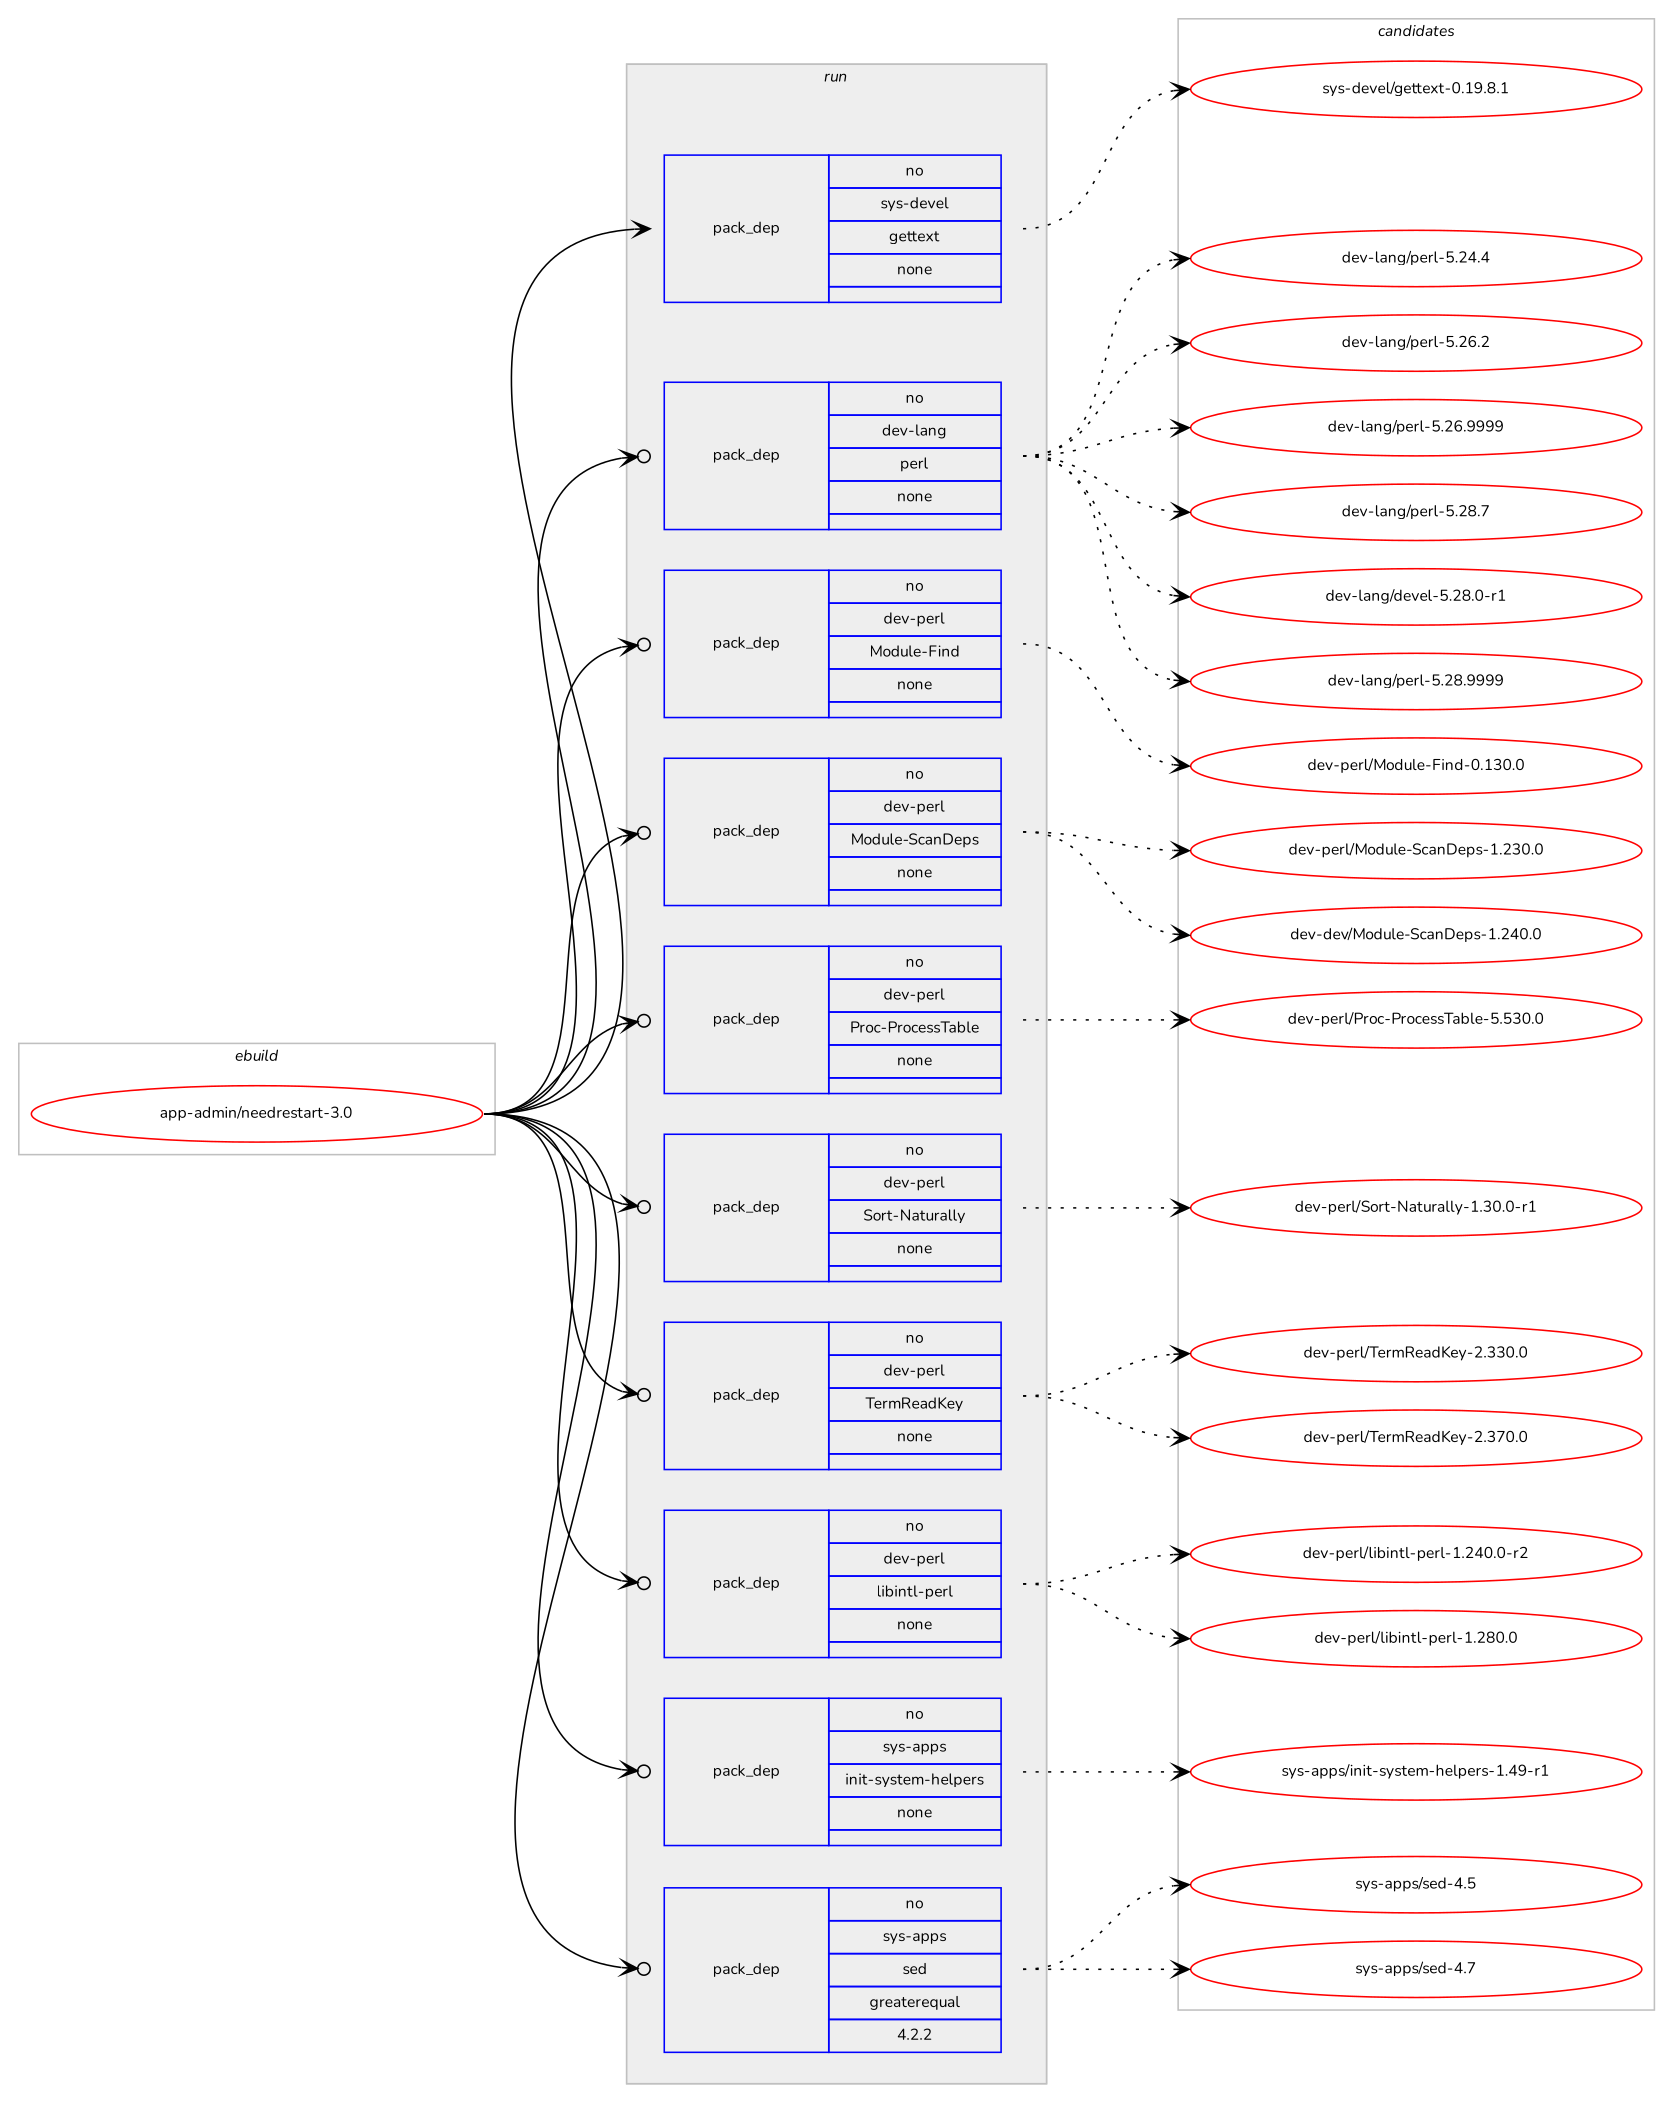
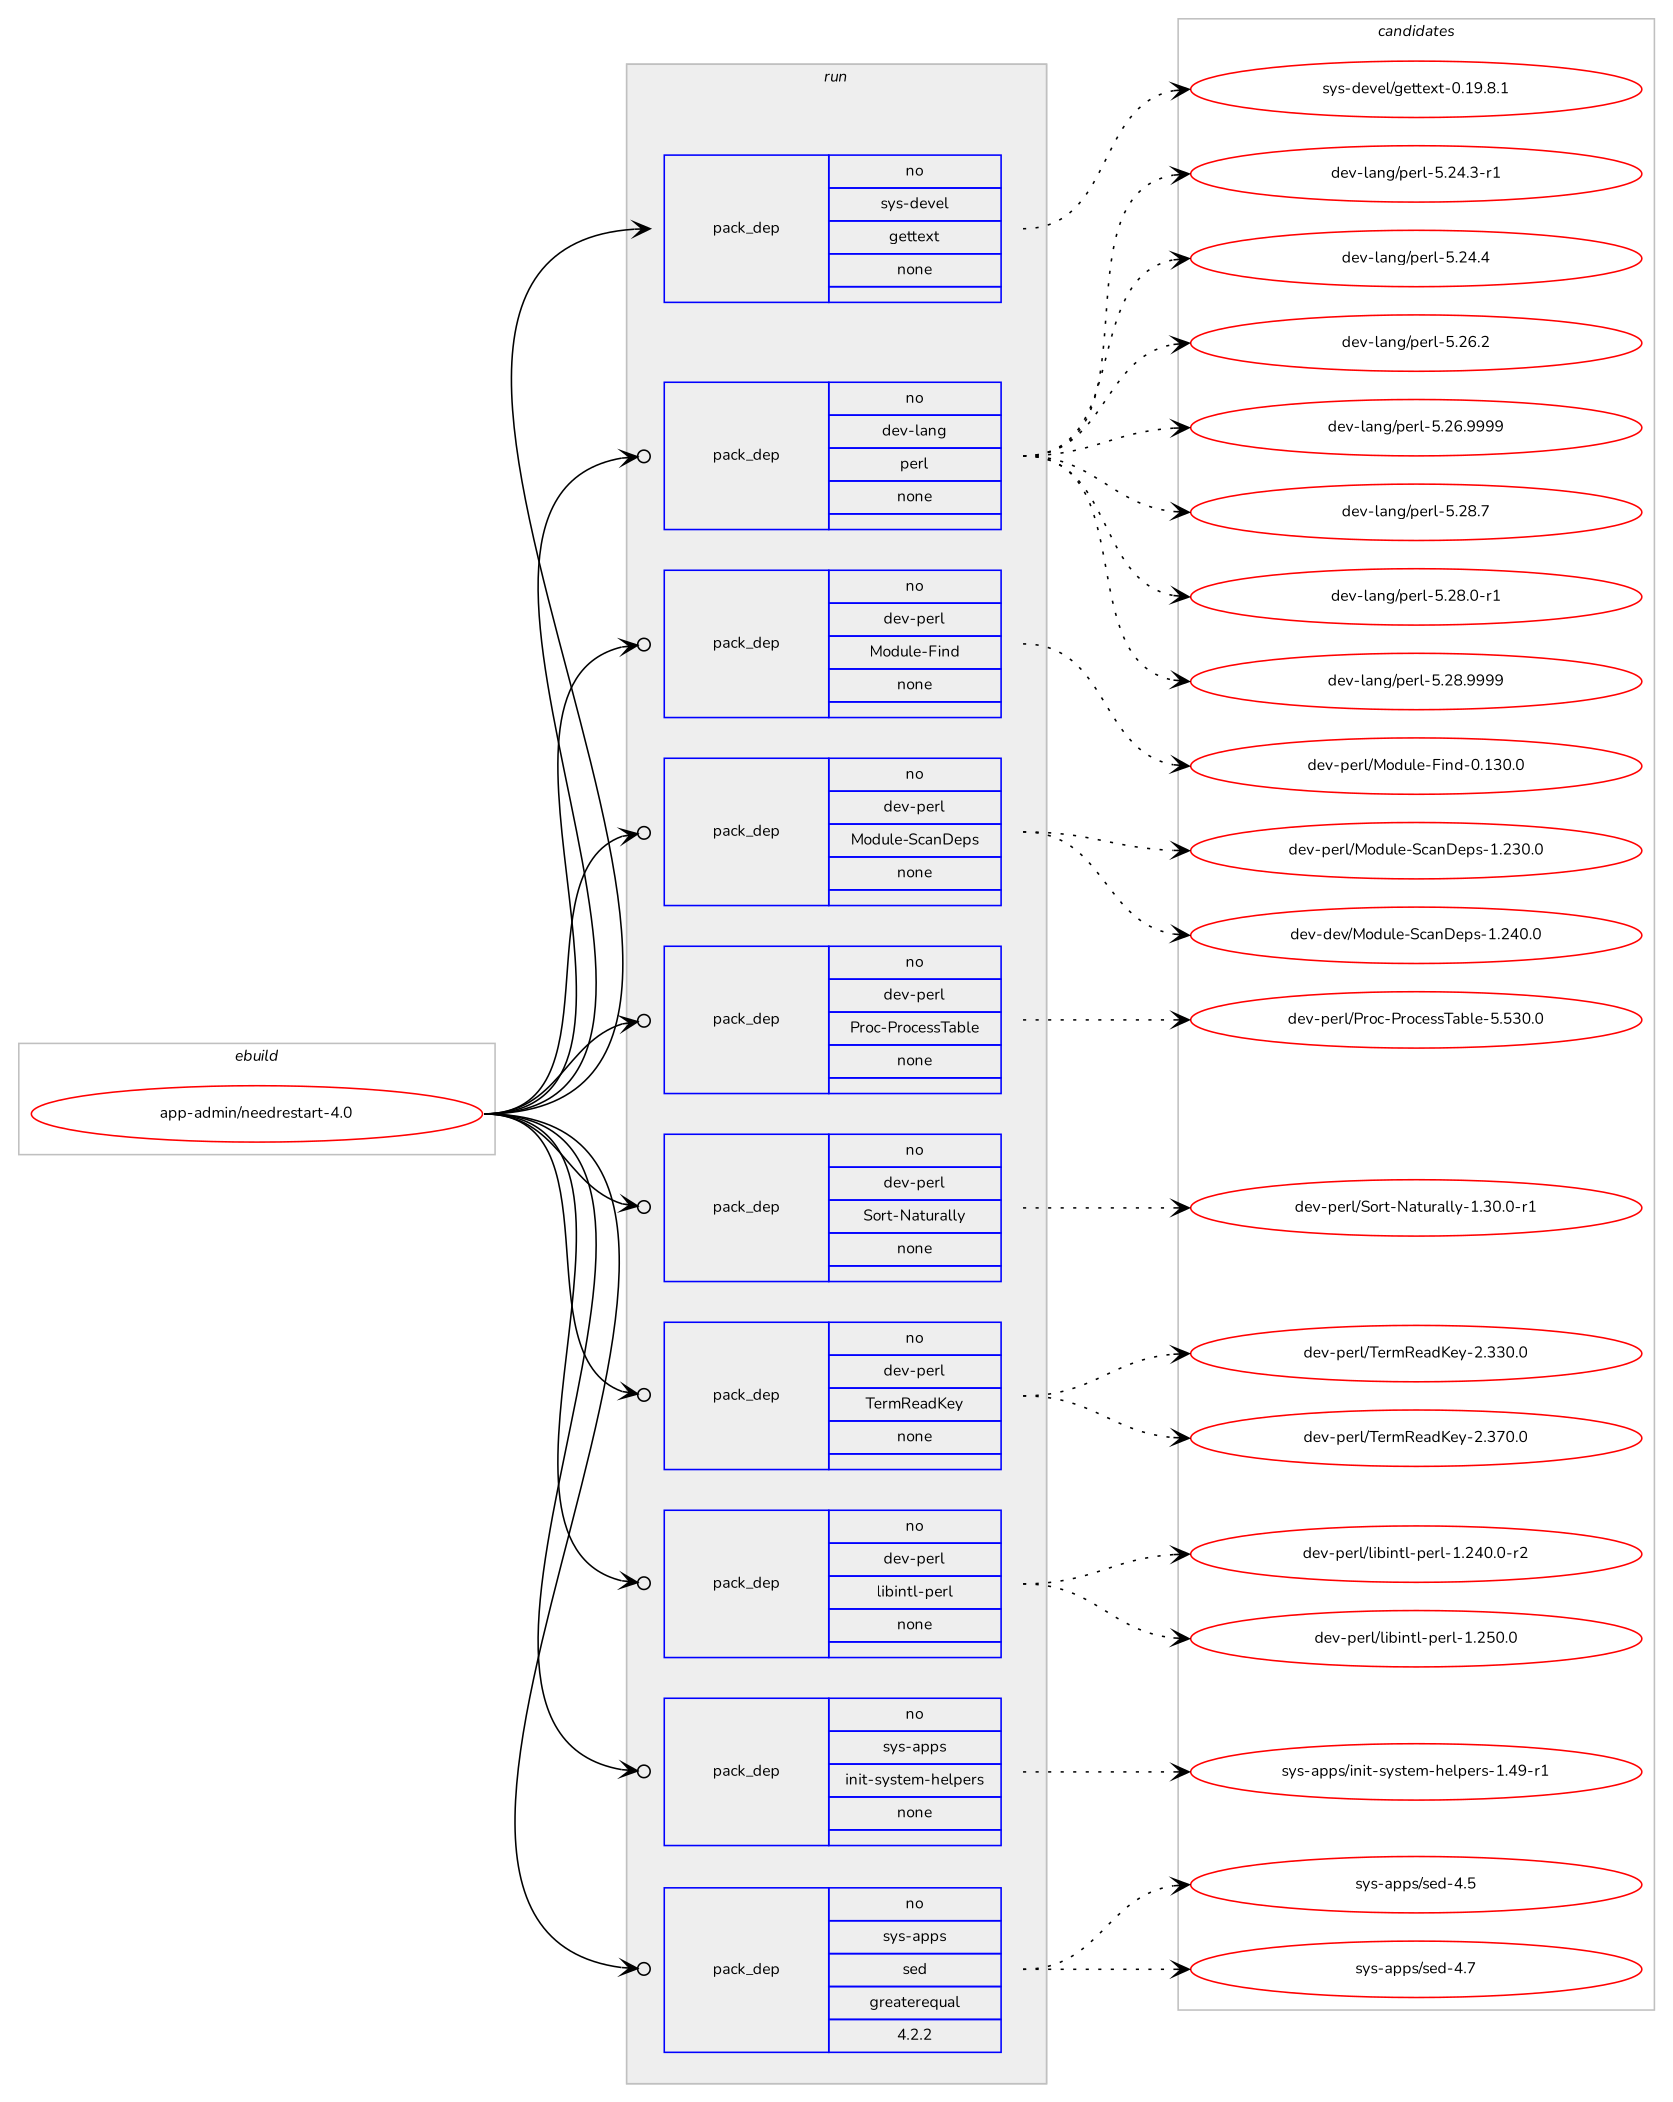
none -> (1416, 174)
(1416, 597) -> (1416, 597)
(257, 1114) -> (257, 1114)
(1416, 1639) -> (1416, 1639)
